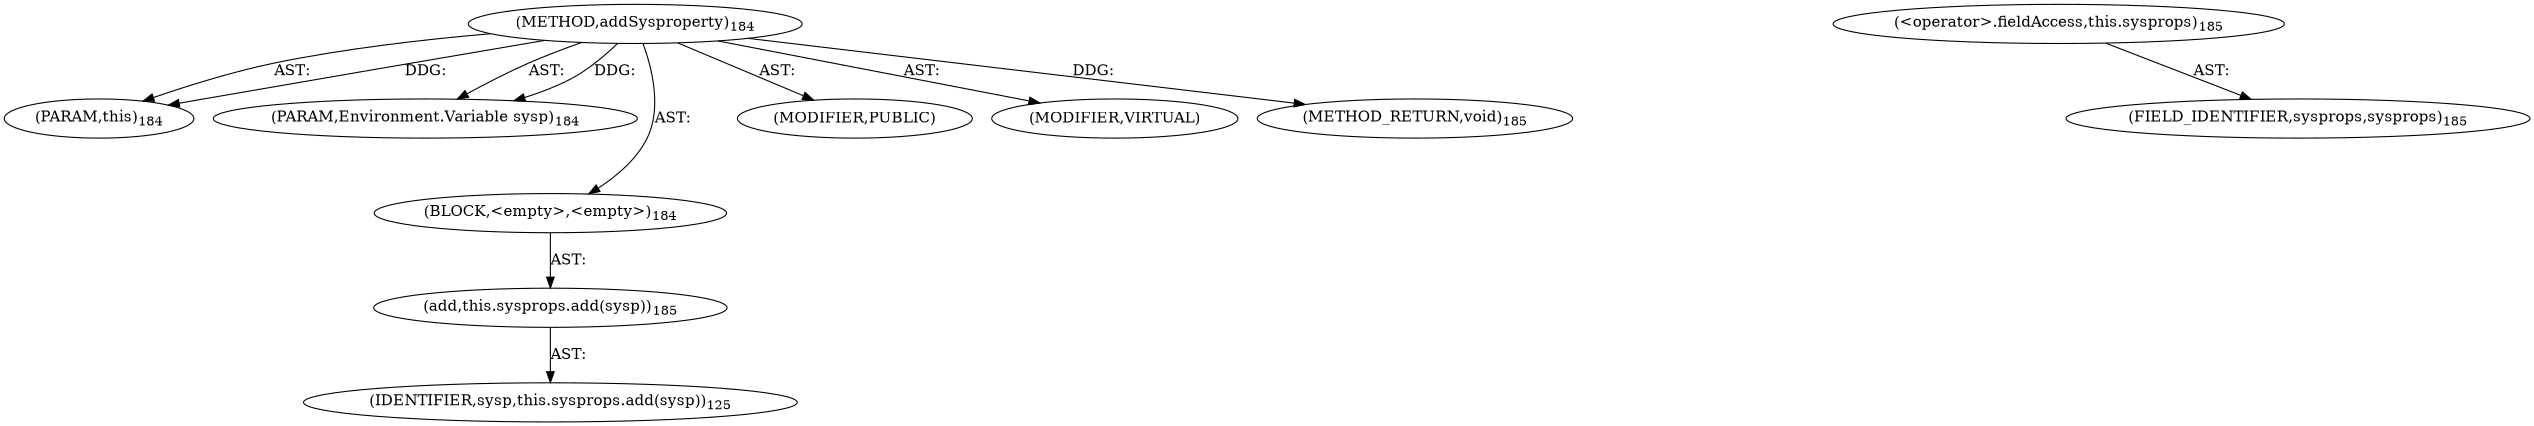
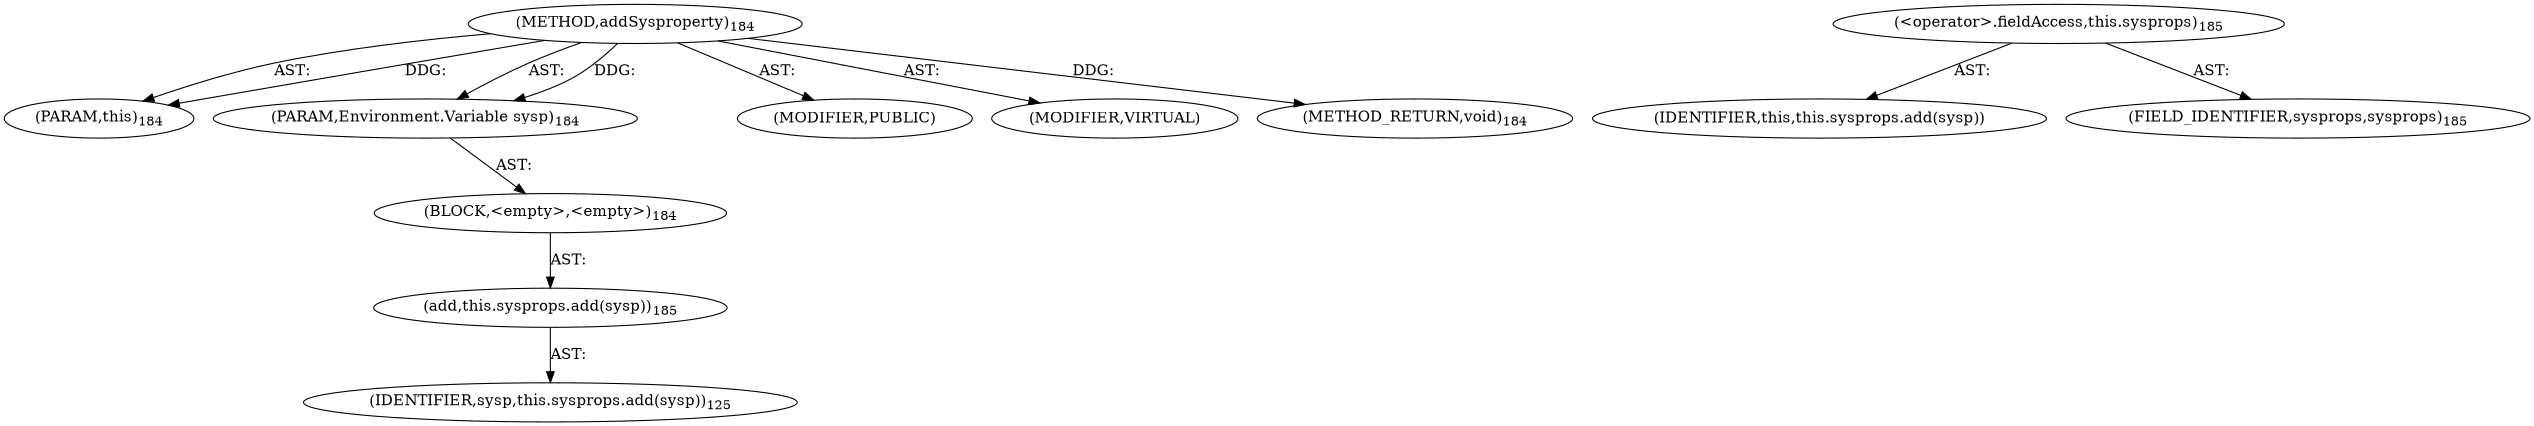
(1515, 117) -> (1515, 117)
none -> (1819, 119)
(652, 126) -> (483, 163)
